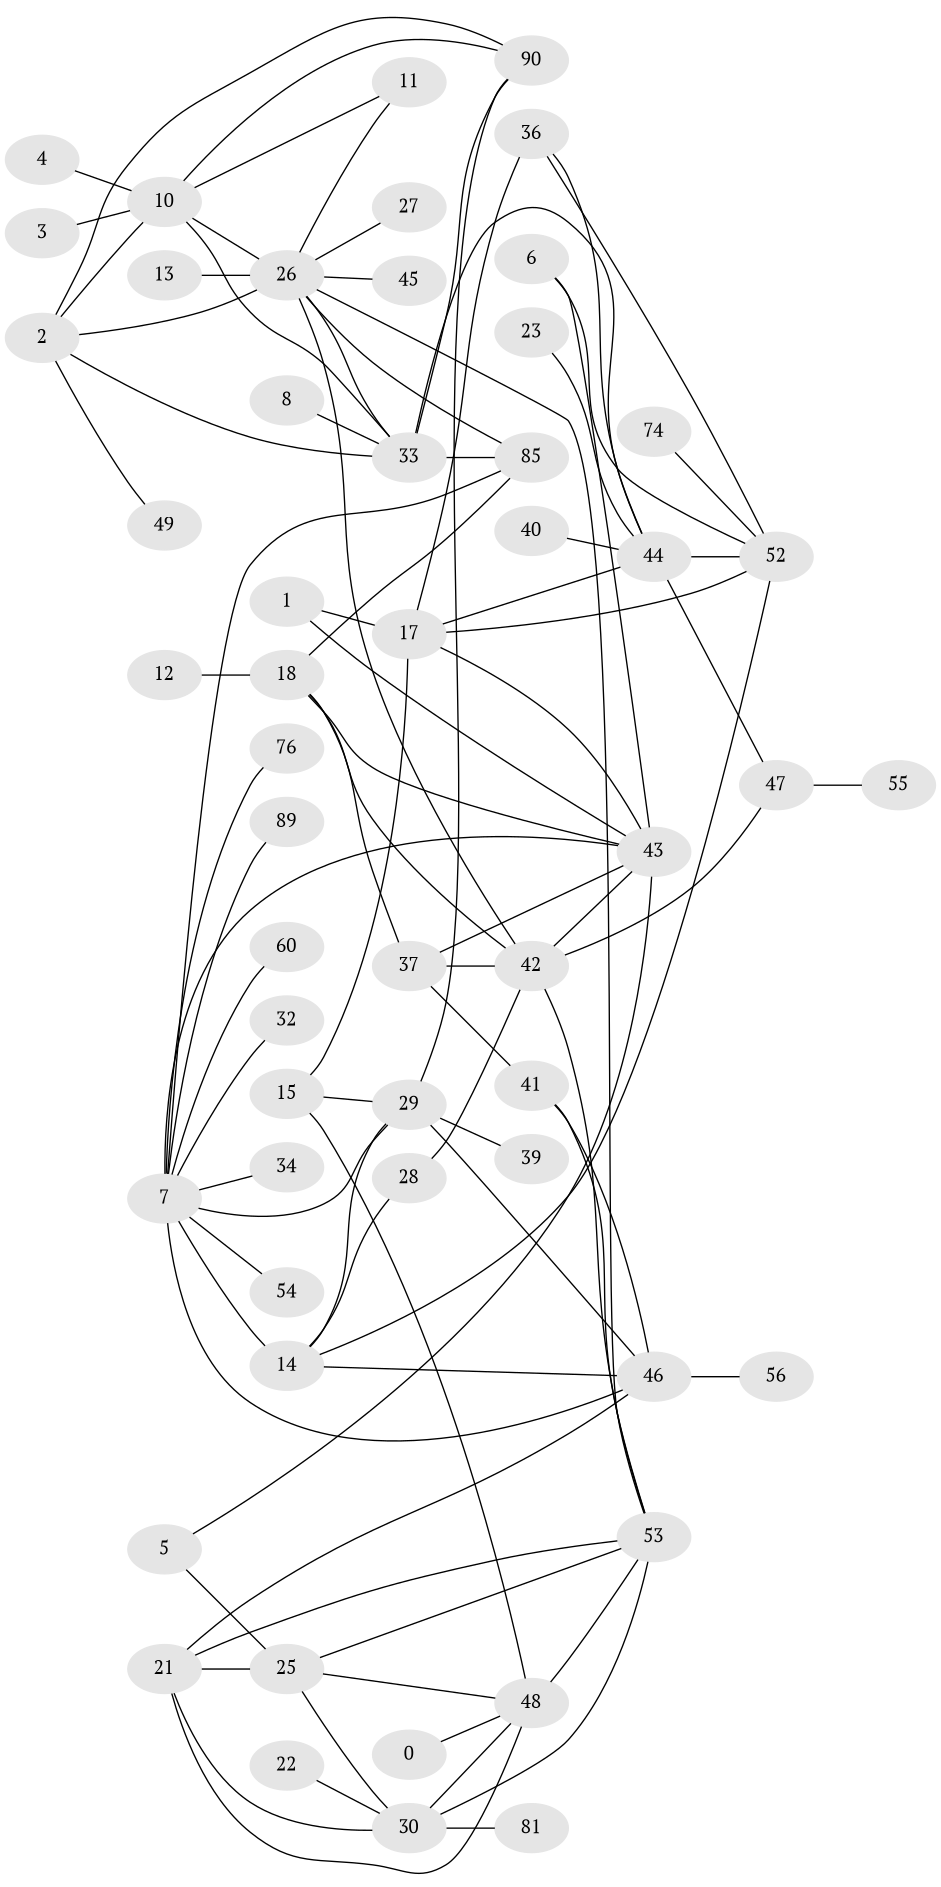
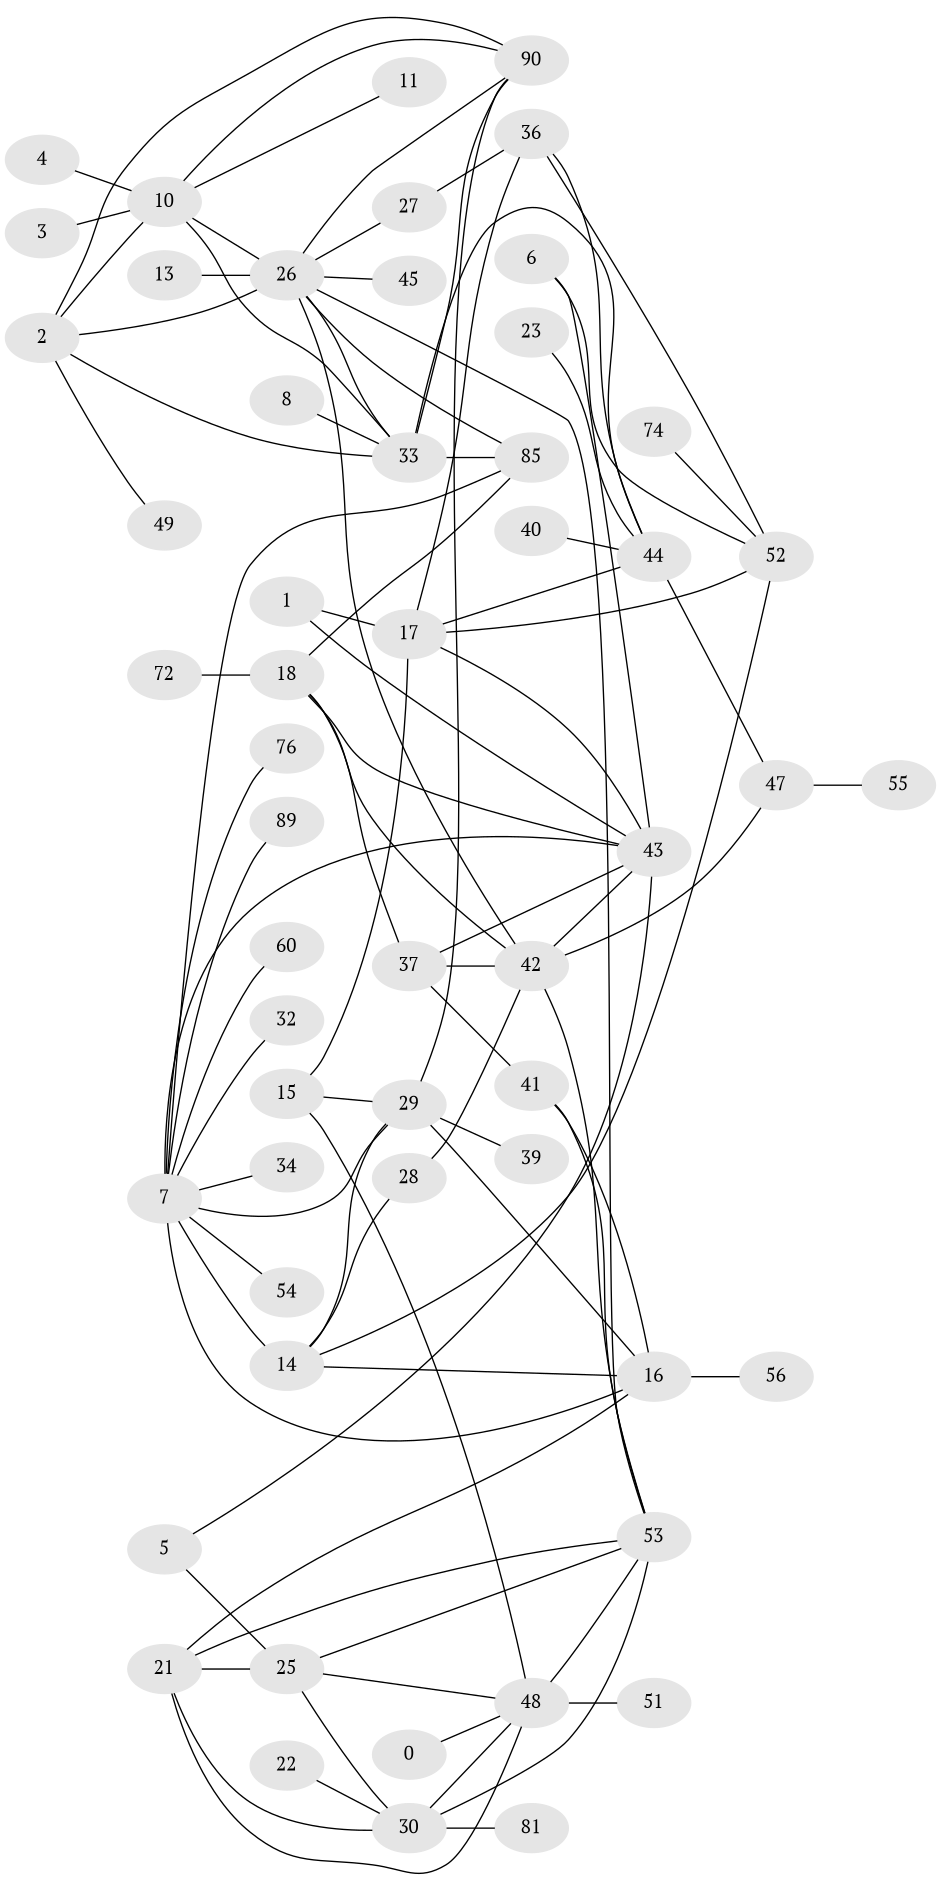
(341, 176) -> (394, 155)
none -> (456, 180)
(715, 557) -> none
(165, 675) -> (165, 675)
(654, 1377) -> (654, 1377)
none -> (654, 1703)
